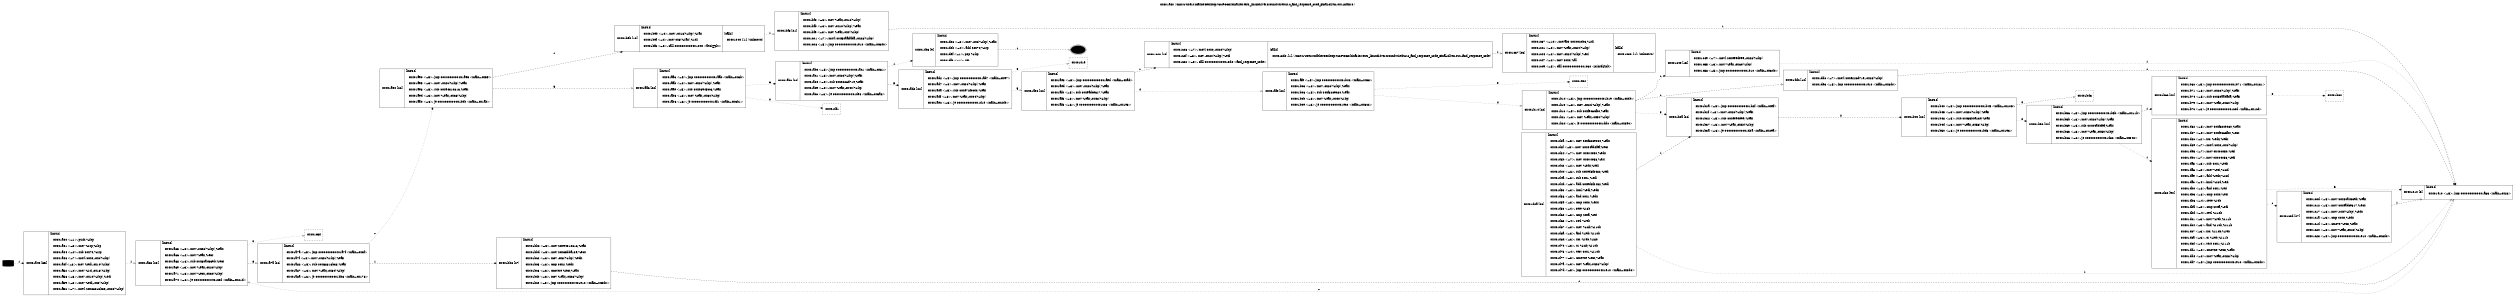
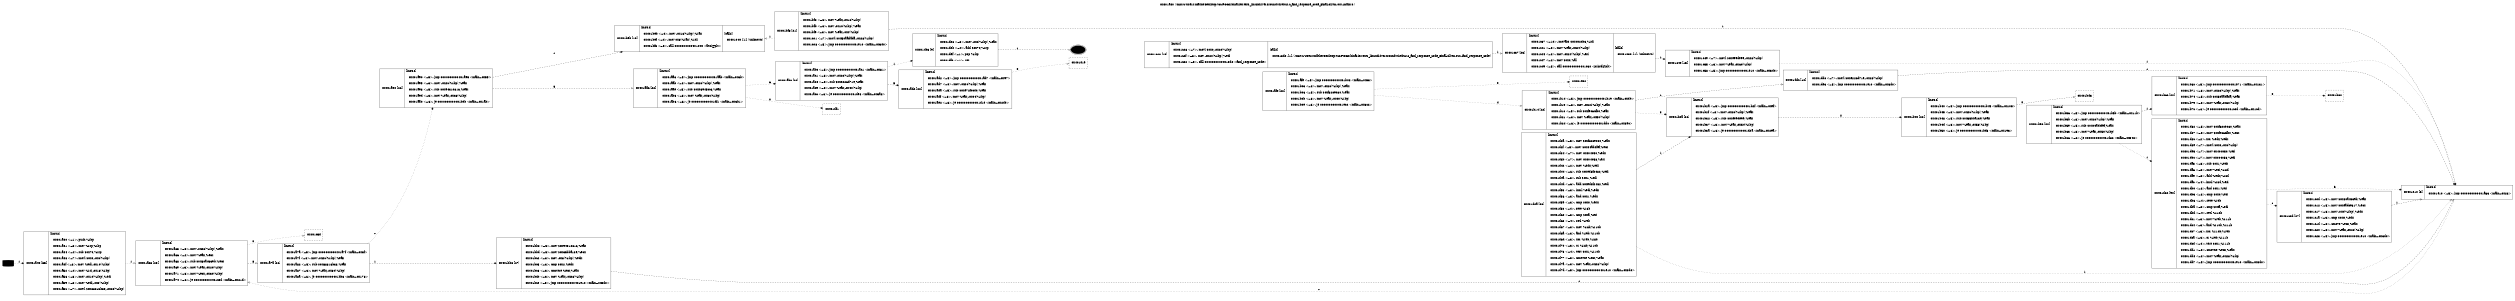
(769, 34) -> (771, 38)
(1078, 91) -> none
(1652, 91) -> (1659, 59)
(2020, 121) -> none
